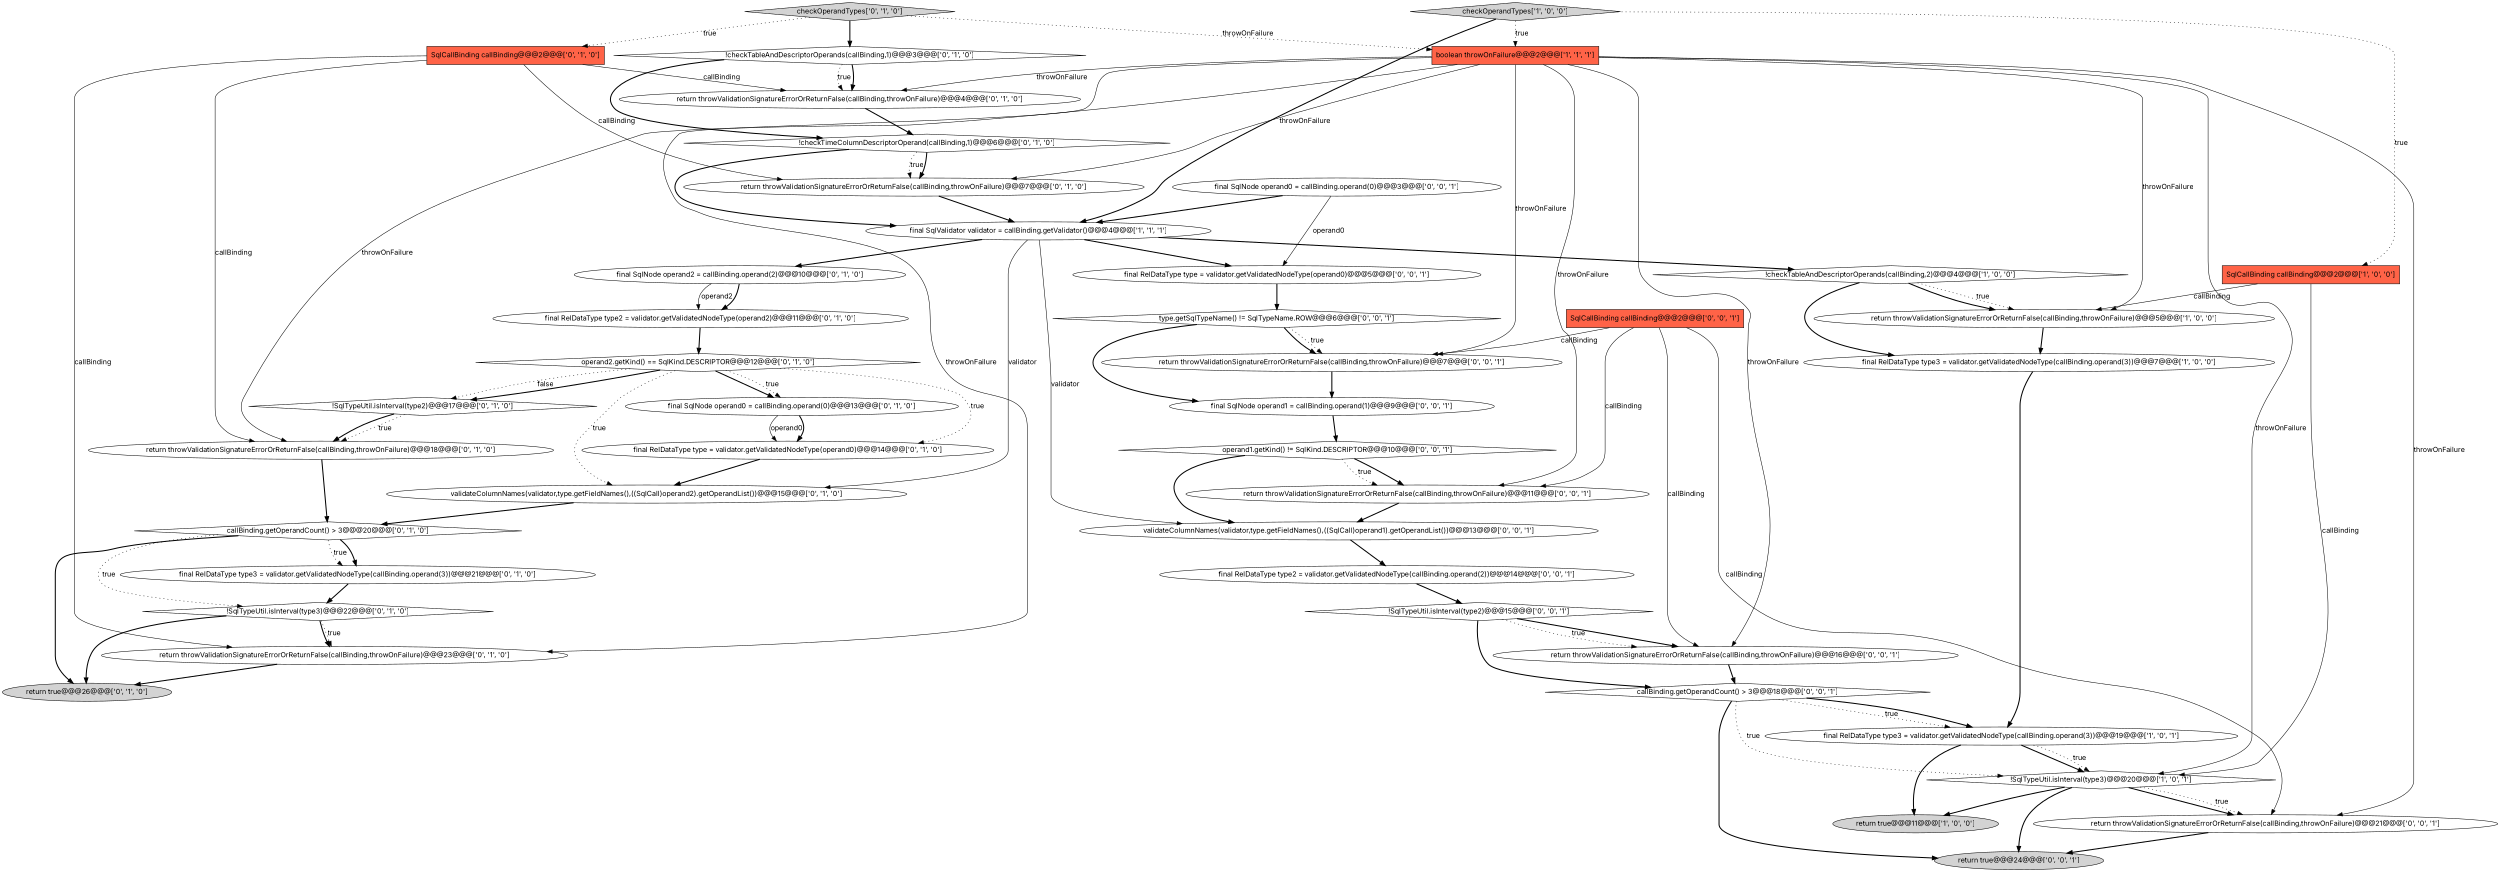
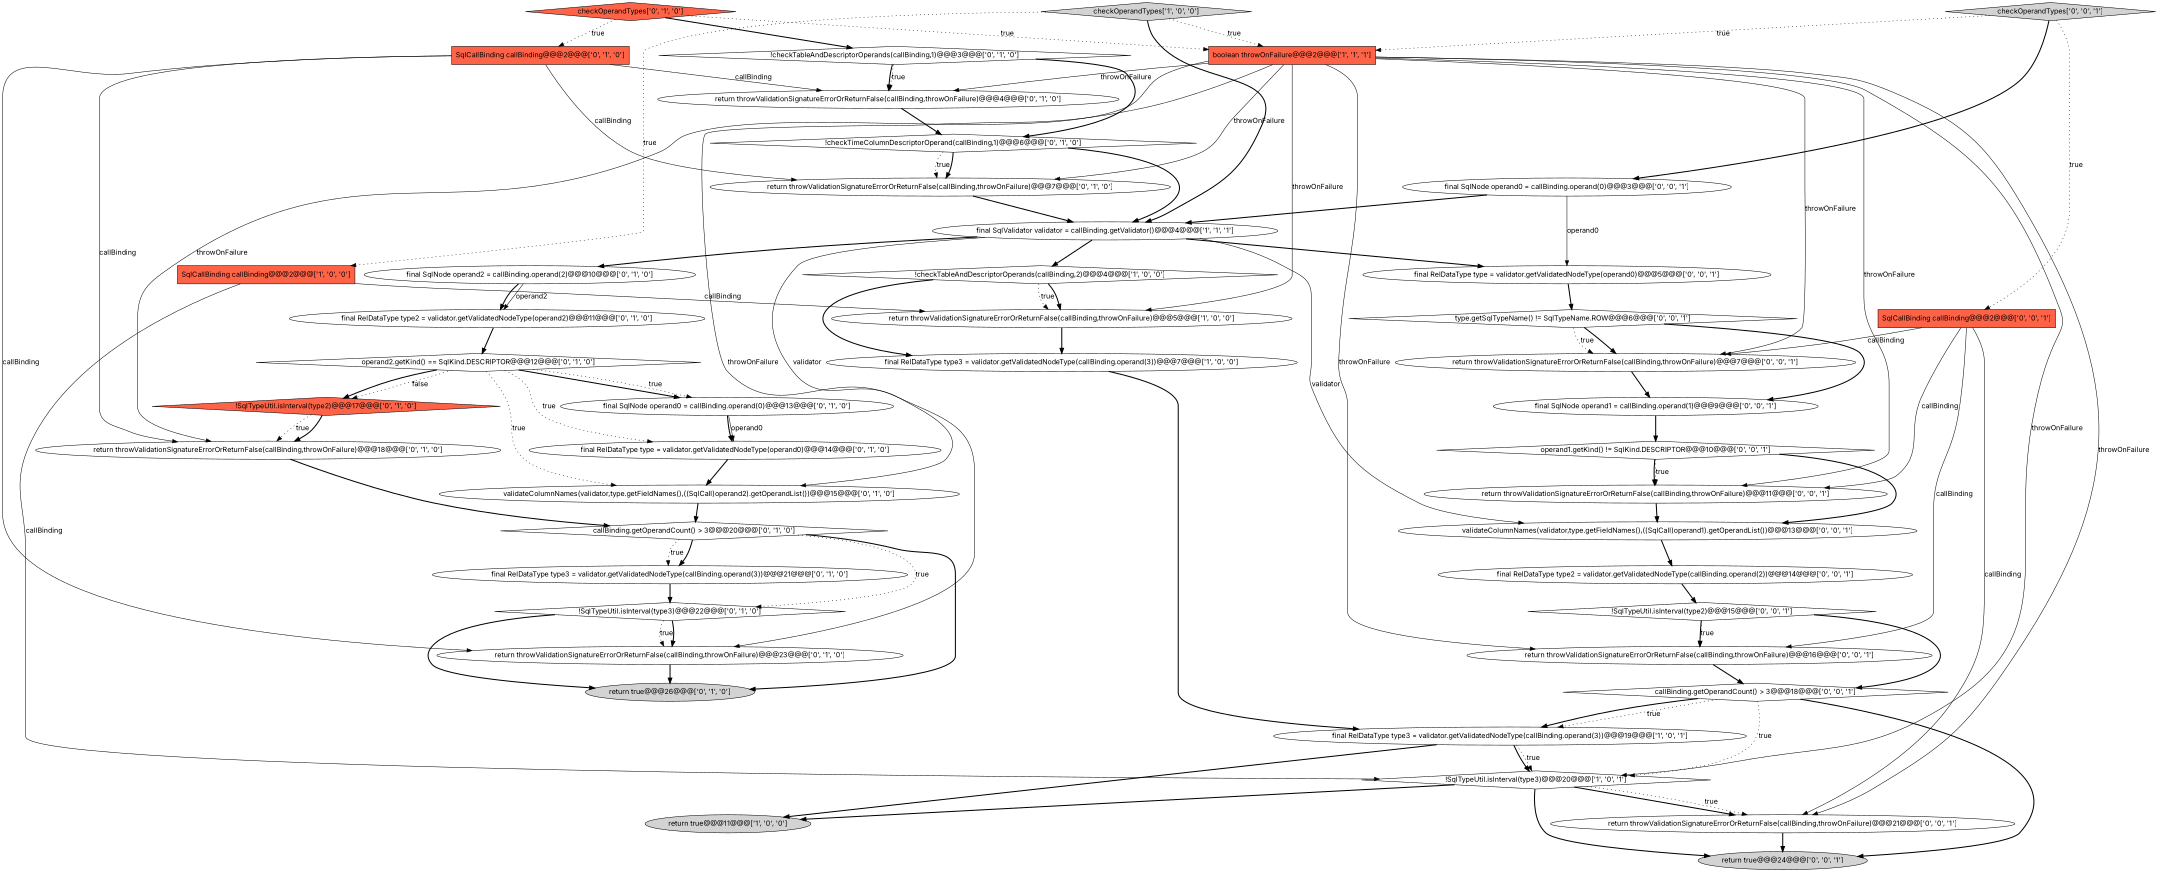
(850, 12) -> (631, 12)
none -> (2050, 12)
(1248, 34) -> (1008, 34)
(423, 406) -> (326, 406)
